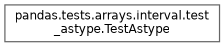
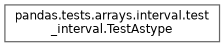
(112, 23) -> (112, 23)
